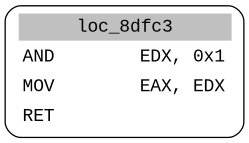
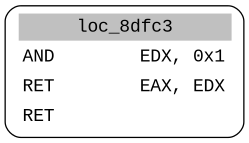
(124, 86) -> (124, 86)
